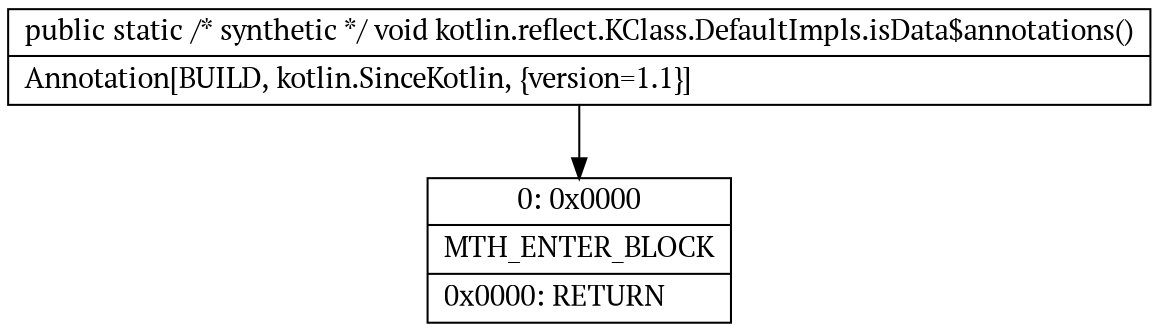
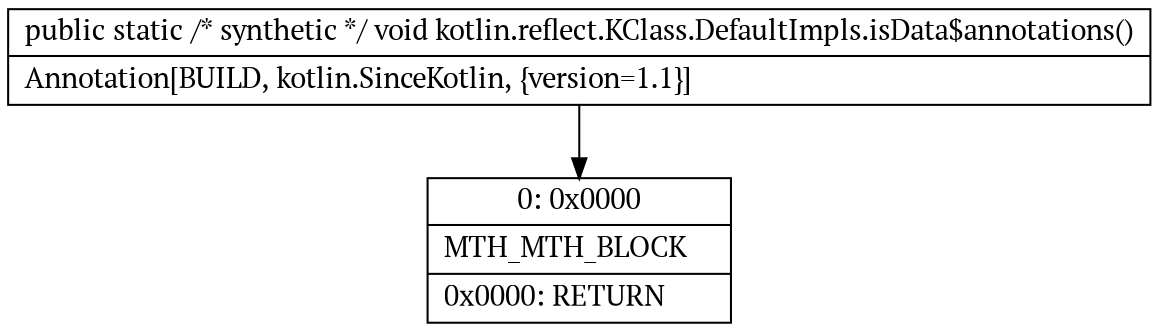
(579, 248) -> (566, 248)
